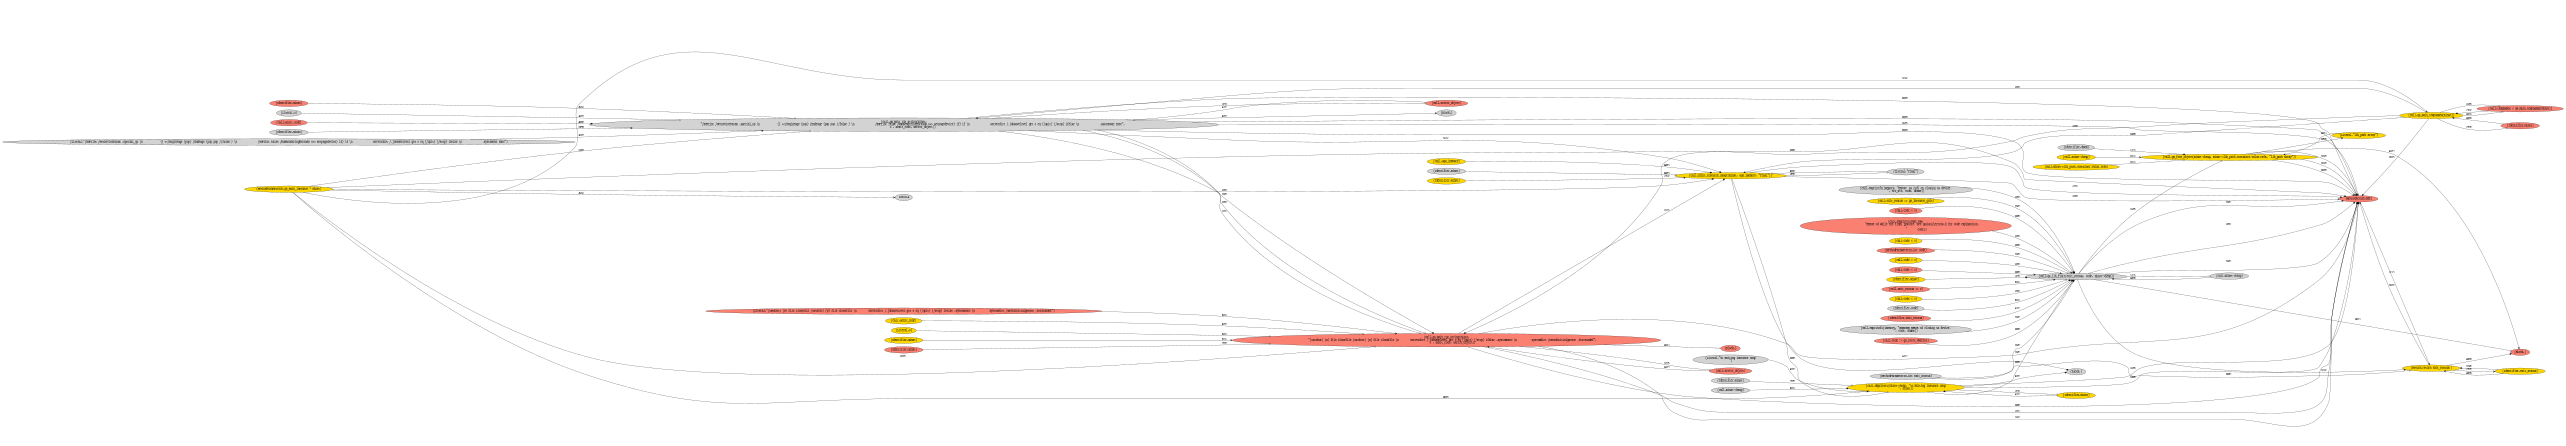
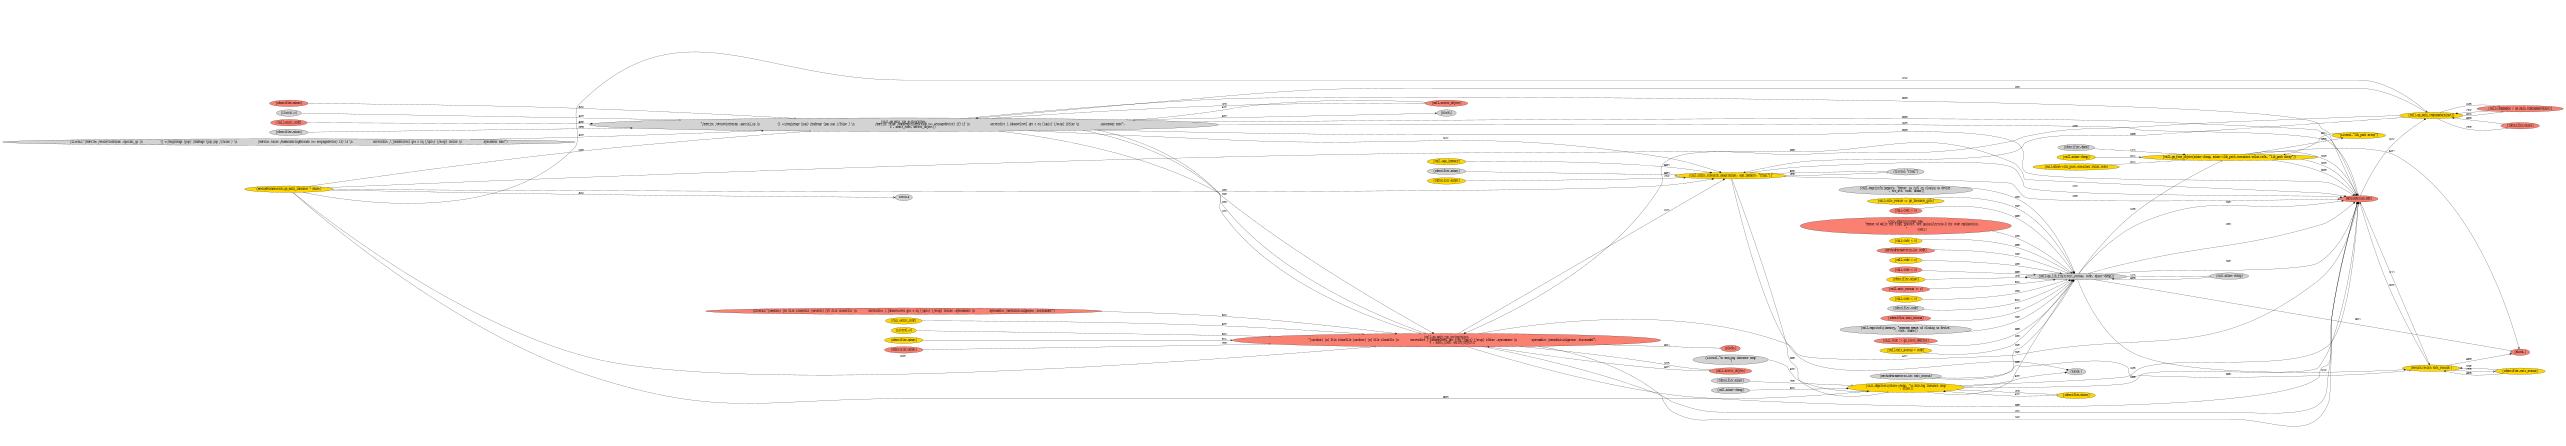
(2399, 156) -> (2384, 154)
none -> (1906, 351)
